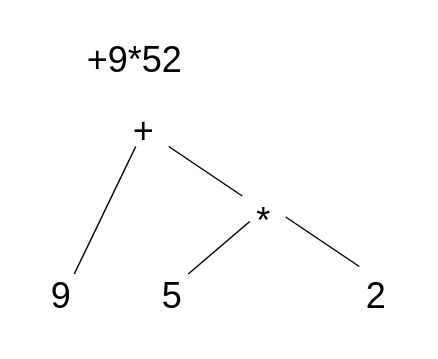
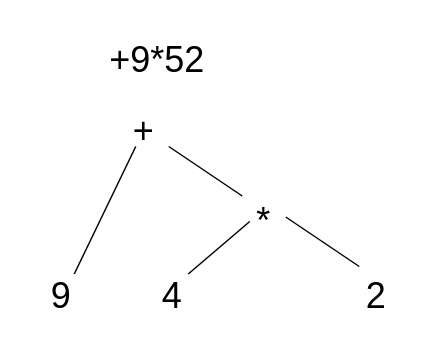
(134, 61) -> (157, 61)
(173, 296) -> (173, 296)
